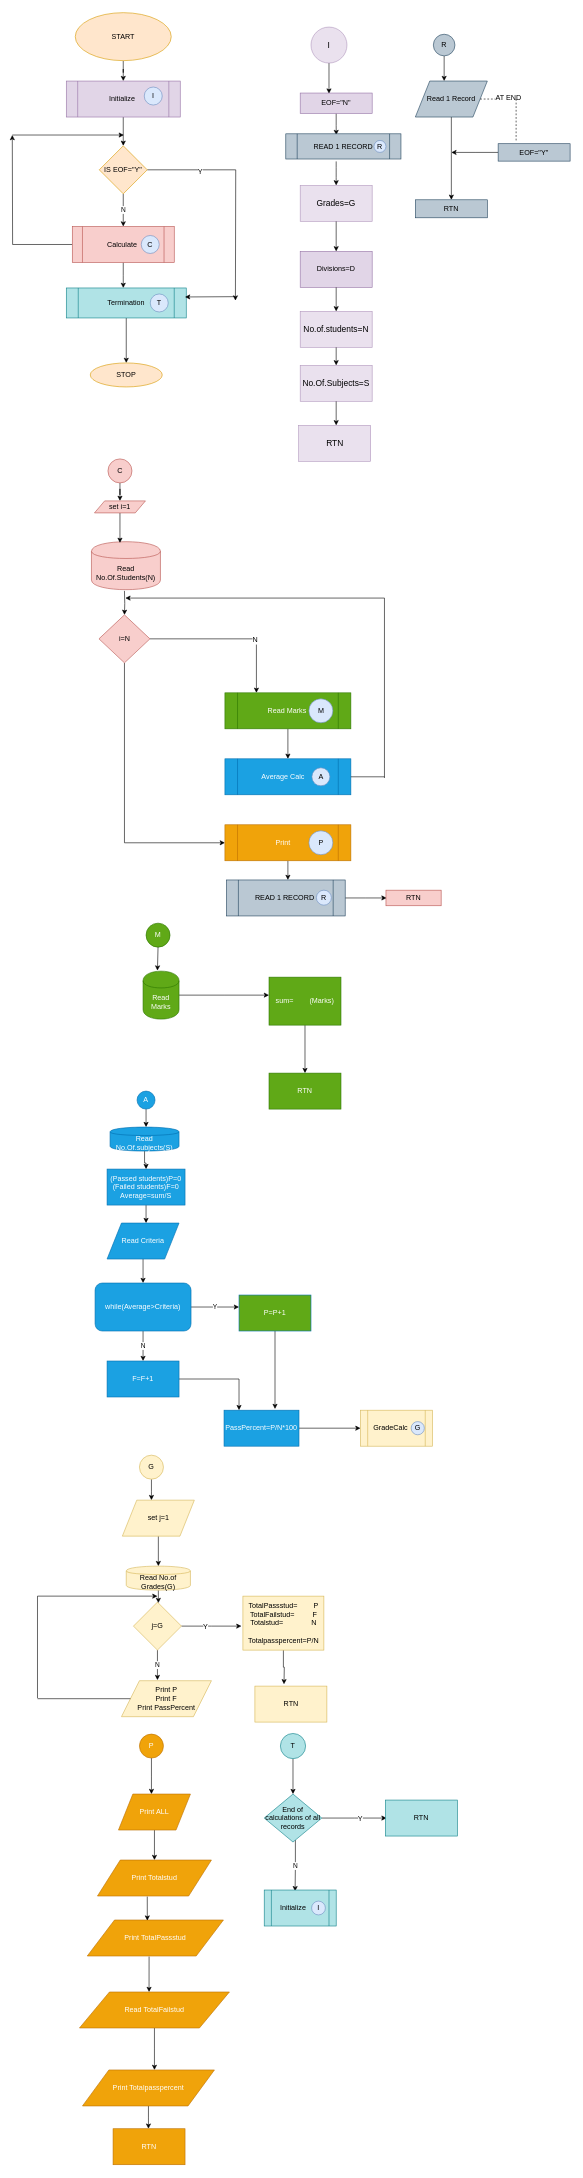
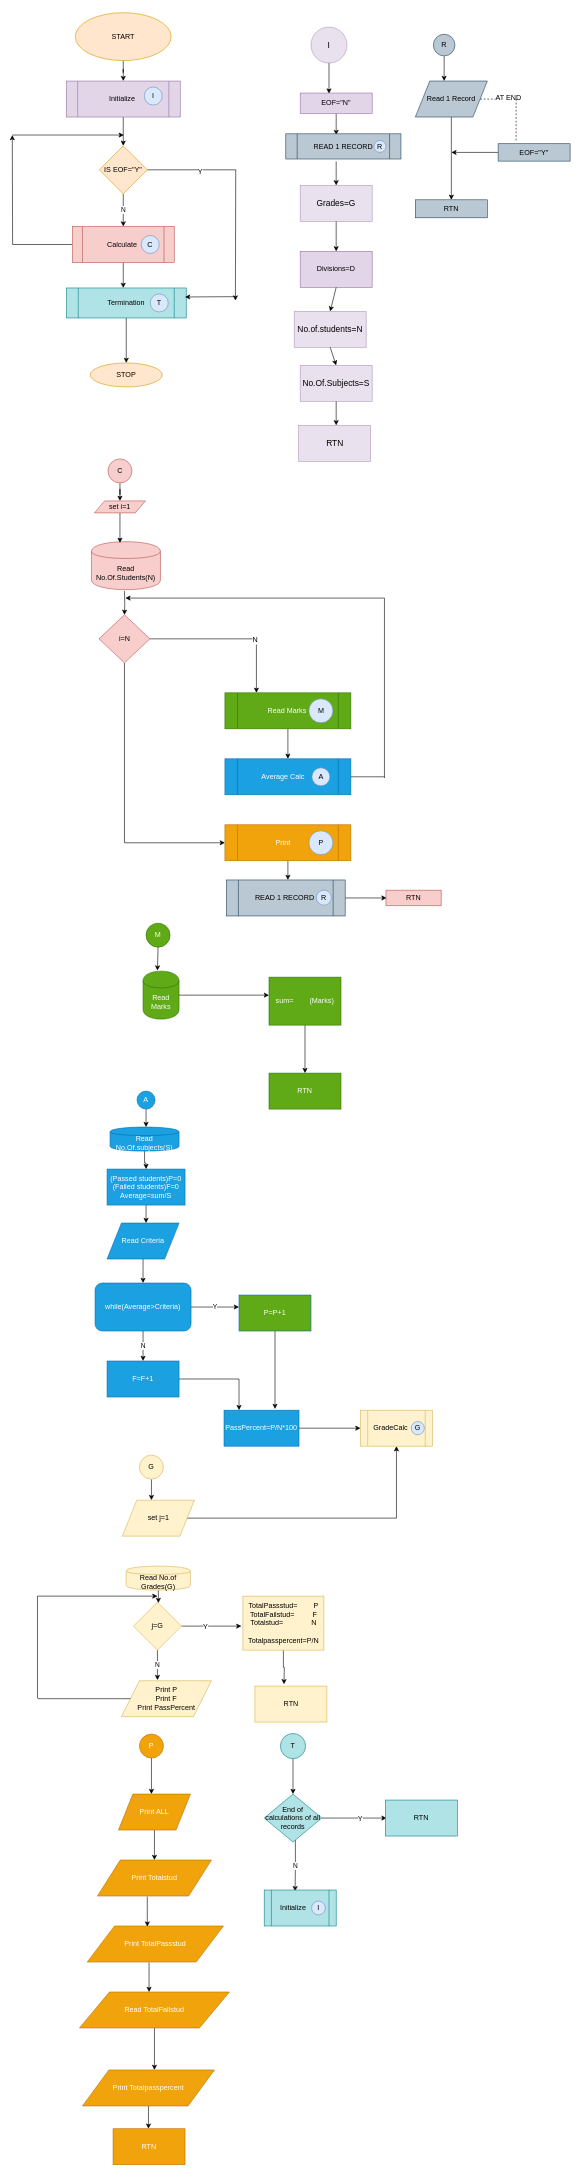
(336, 329) -> (330, 329)
(158, 1549) -> (397, 1486)
(155, 1938) -> (155, 1944)
